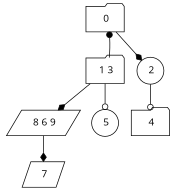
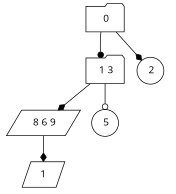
(110, 48) -> (100, 42)
(150, 123) -> none
(43, 175) -> (43, 175)
